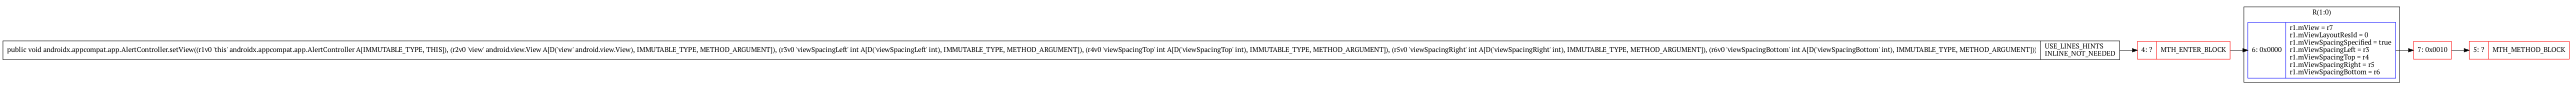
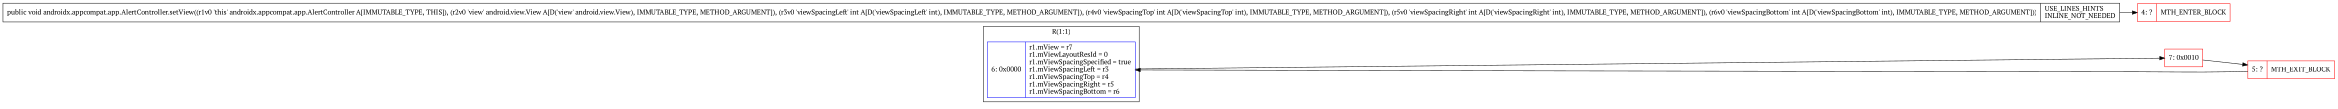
(2322, 13) -> (1061, 32)
(2237, 50) -> (1694, 71)
(2529, 50) -> (2301, 70)
